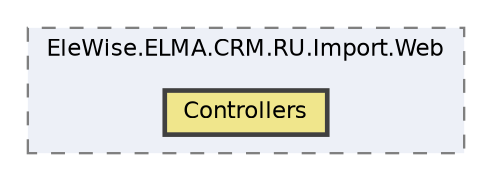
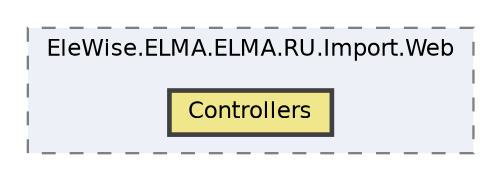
(246, 50) -> (251, 50)
